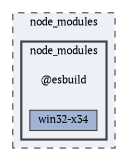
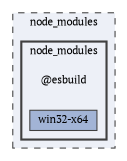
(63, 120) -> (63, 120)
